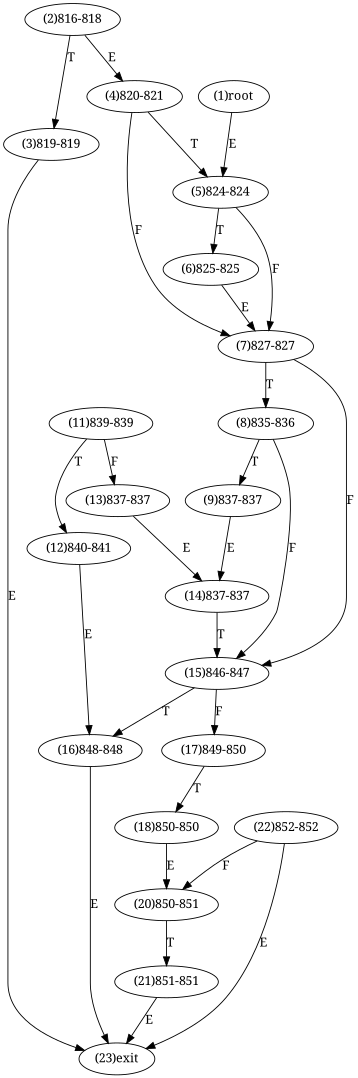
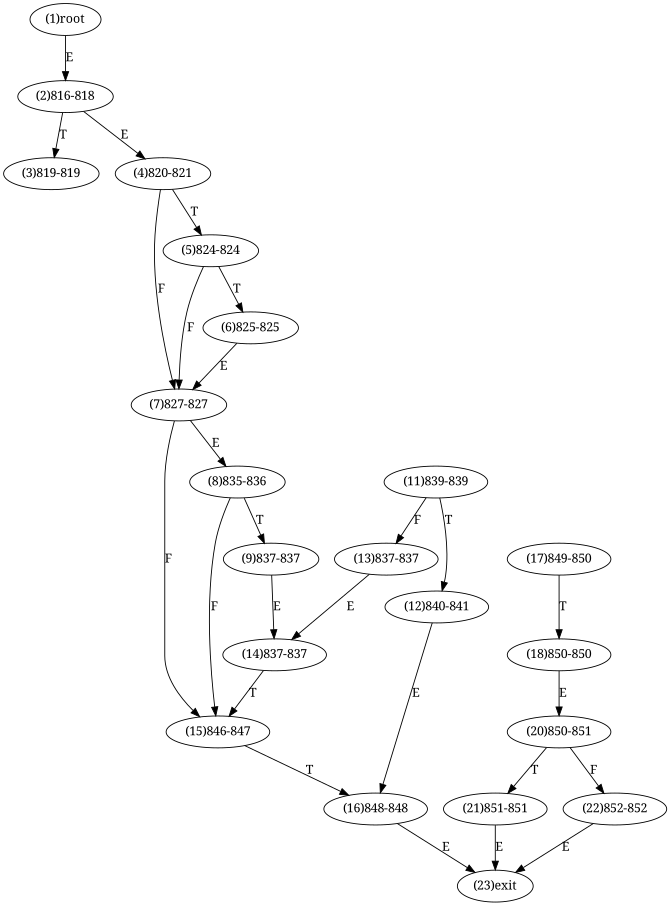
(228, 140) -> (66, 54)
(270, 385) -> (216, 443)
(8, 618) -> none
(215, 708) -> none
(222, 860) -> (584, 767)
